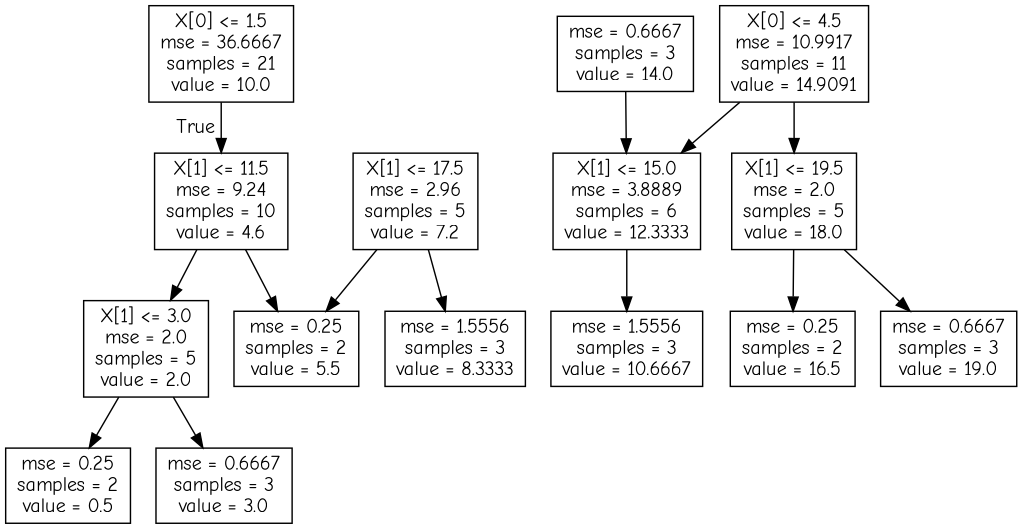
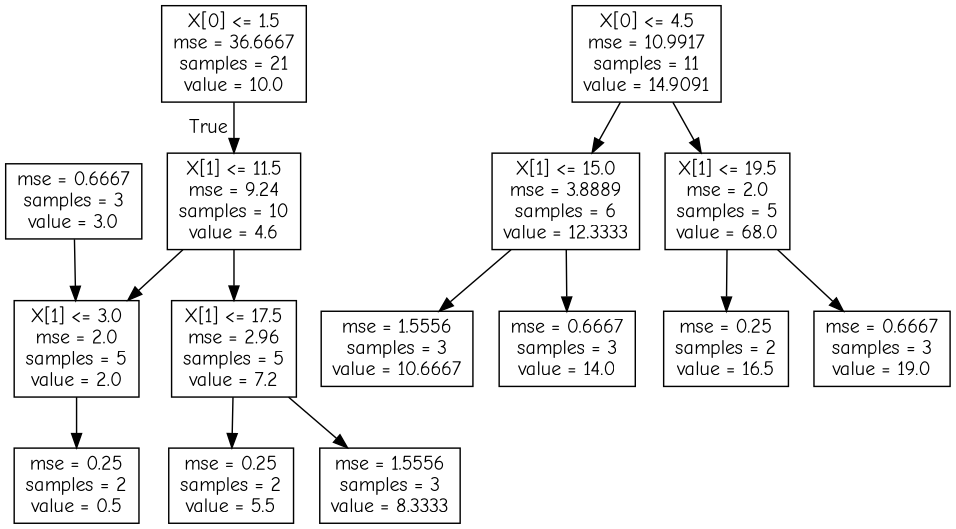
(626, 115) -> (566, 273)
(794, 201) -> (727, 201)
(258, 274) -> (234, 268)
(184, 416) -> (75, 263)
